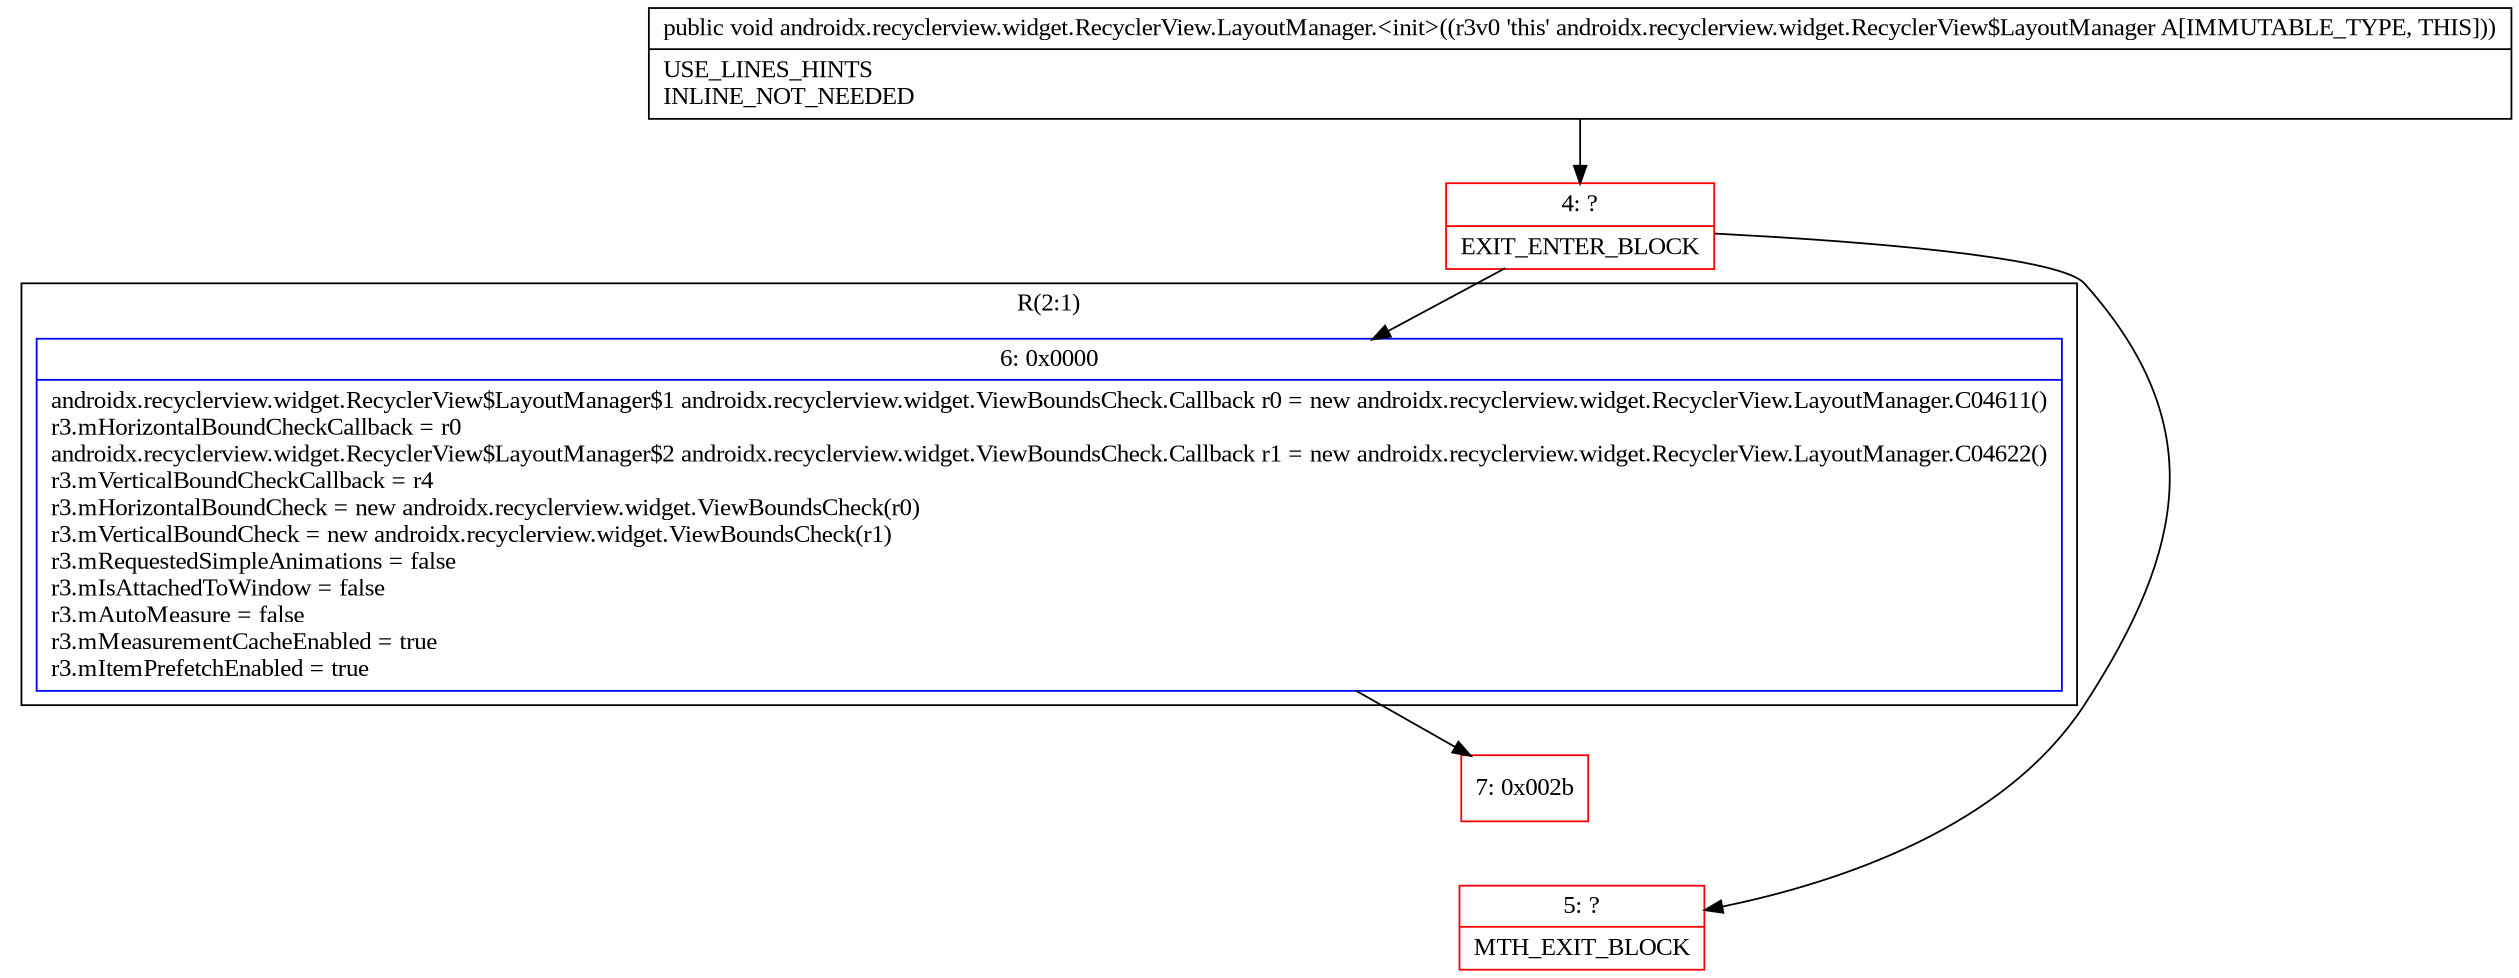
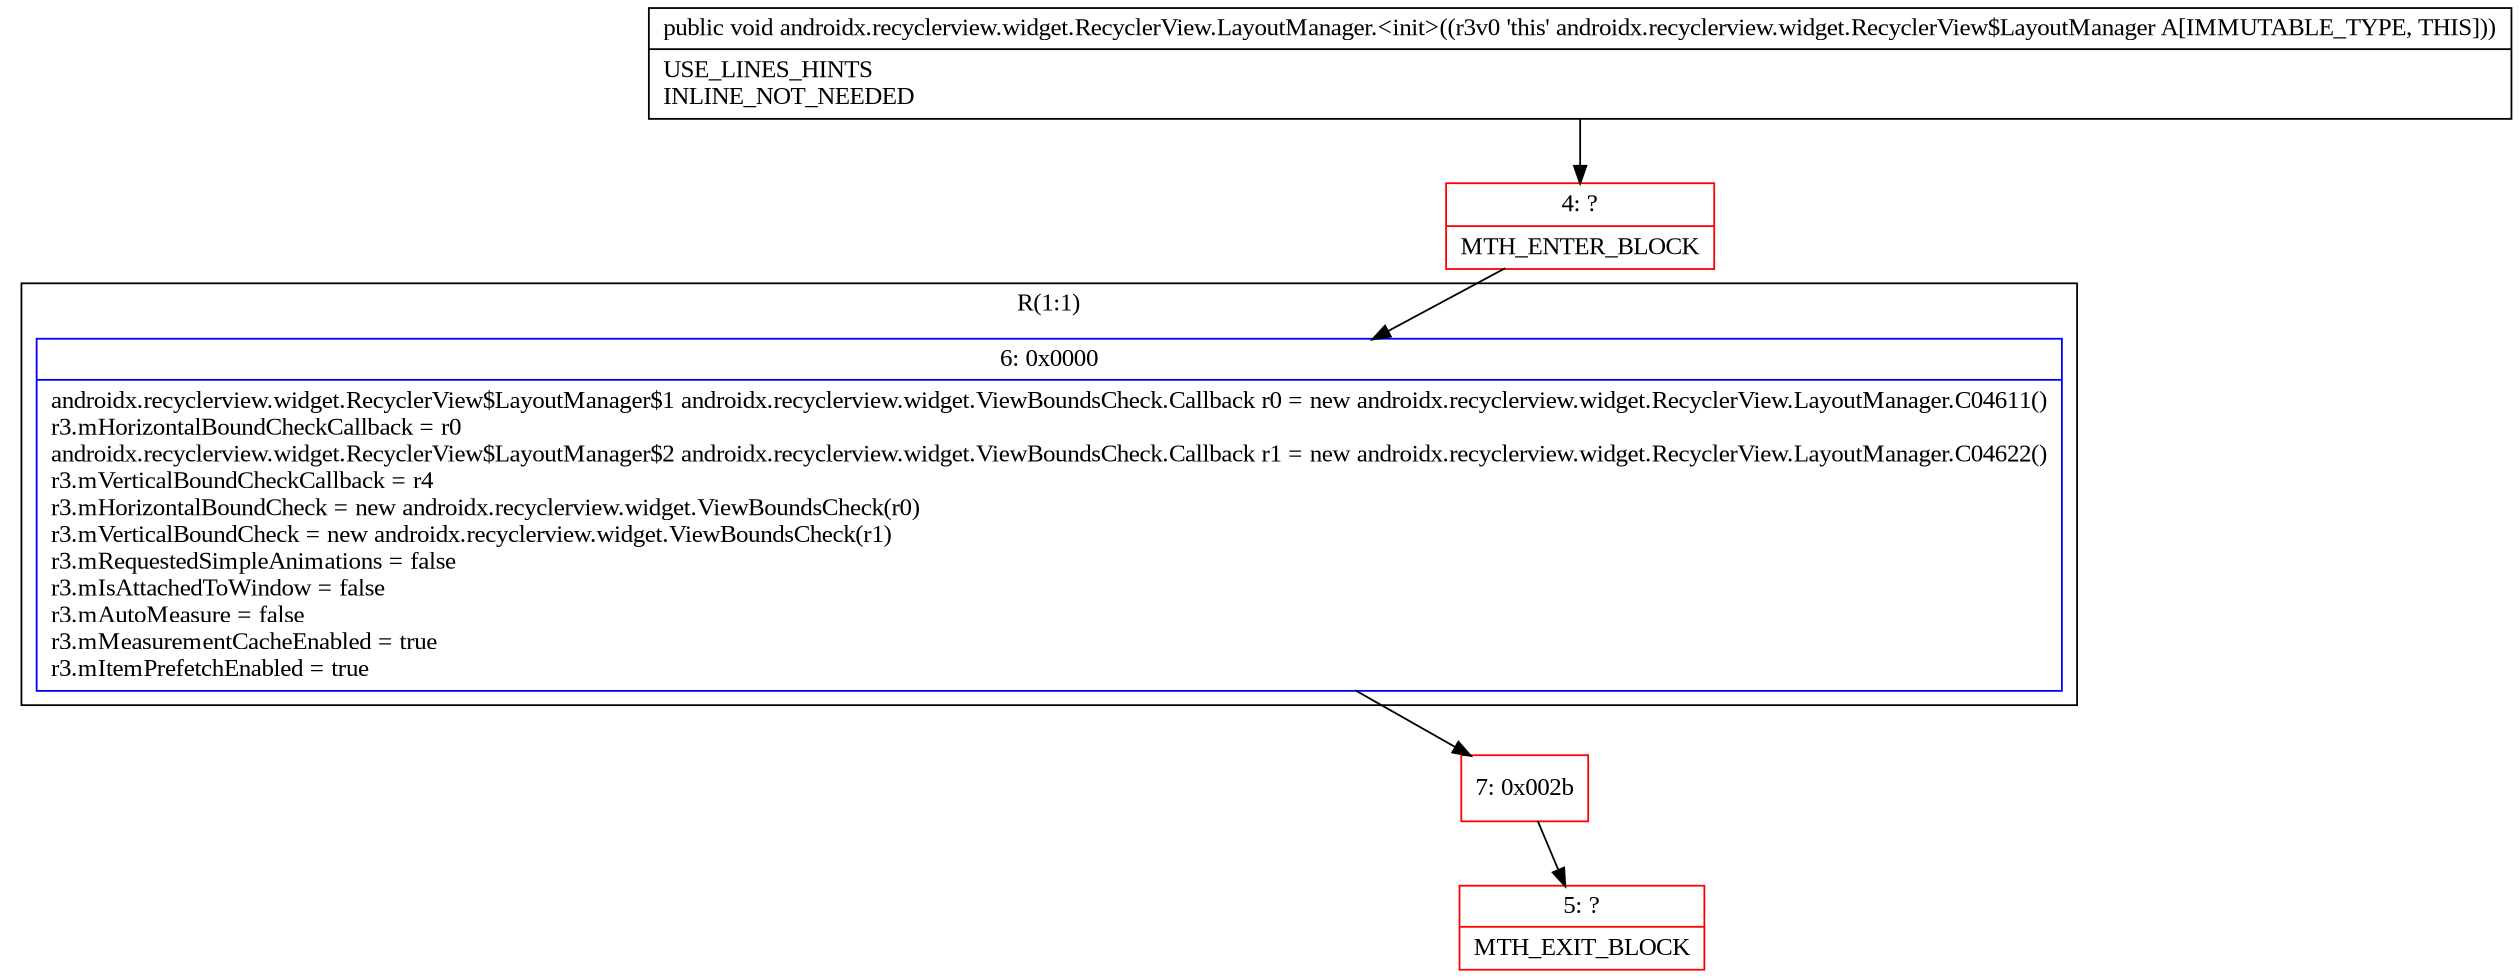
(1580, 247) -> (1580, 247)
(1049, 304) -> (1049, 304)
(2165, 517) -> (1548, 845)
